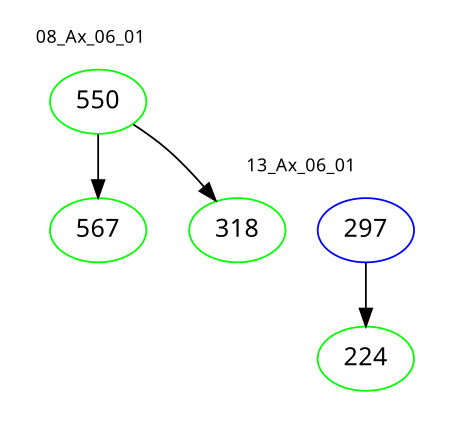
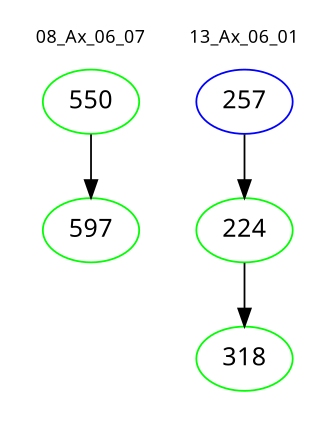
(91, 38) -> (91, 38)
(186, 168) -> (245, 286)
(98, 230) -> (91, 230)
(366, 230) -> (245, 102)
